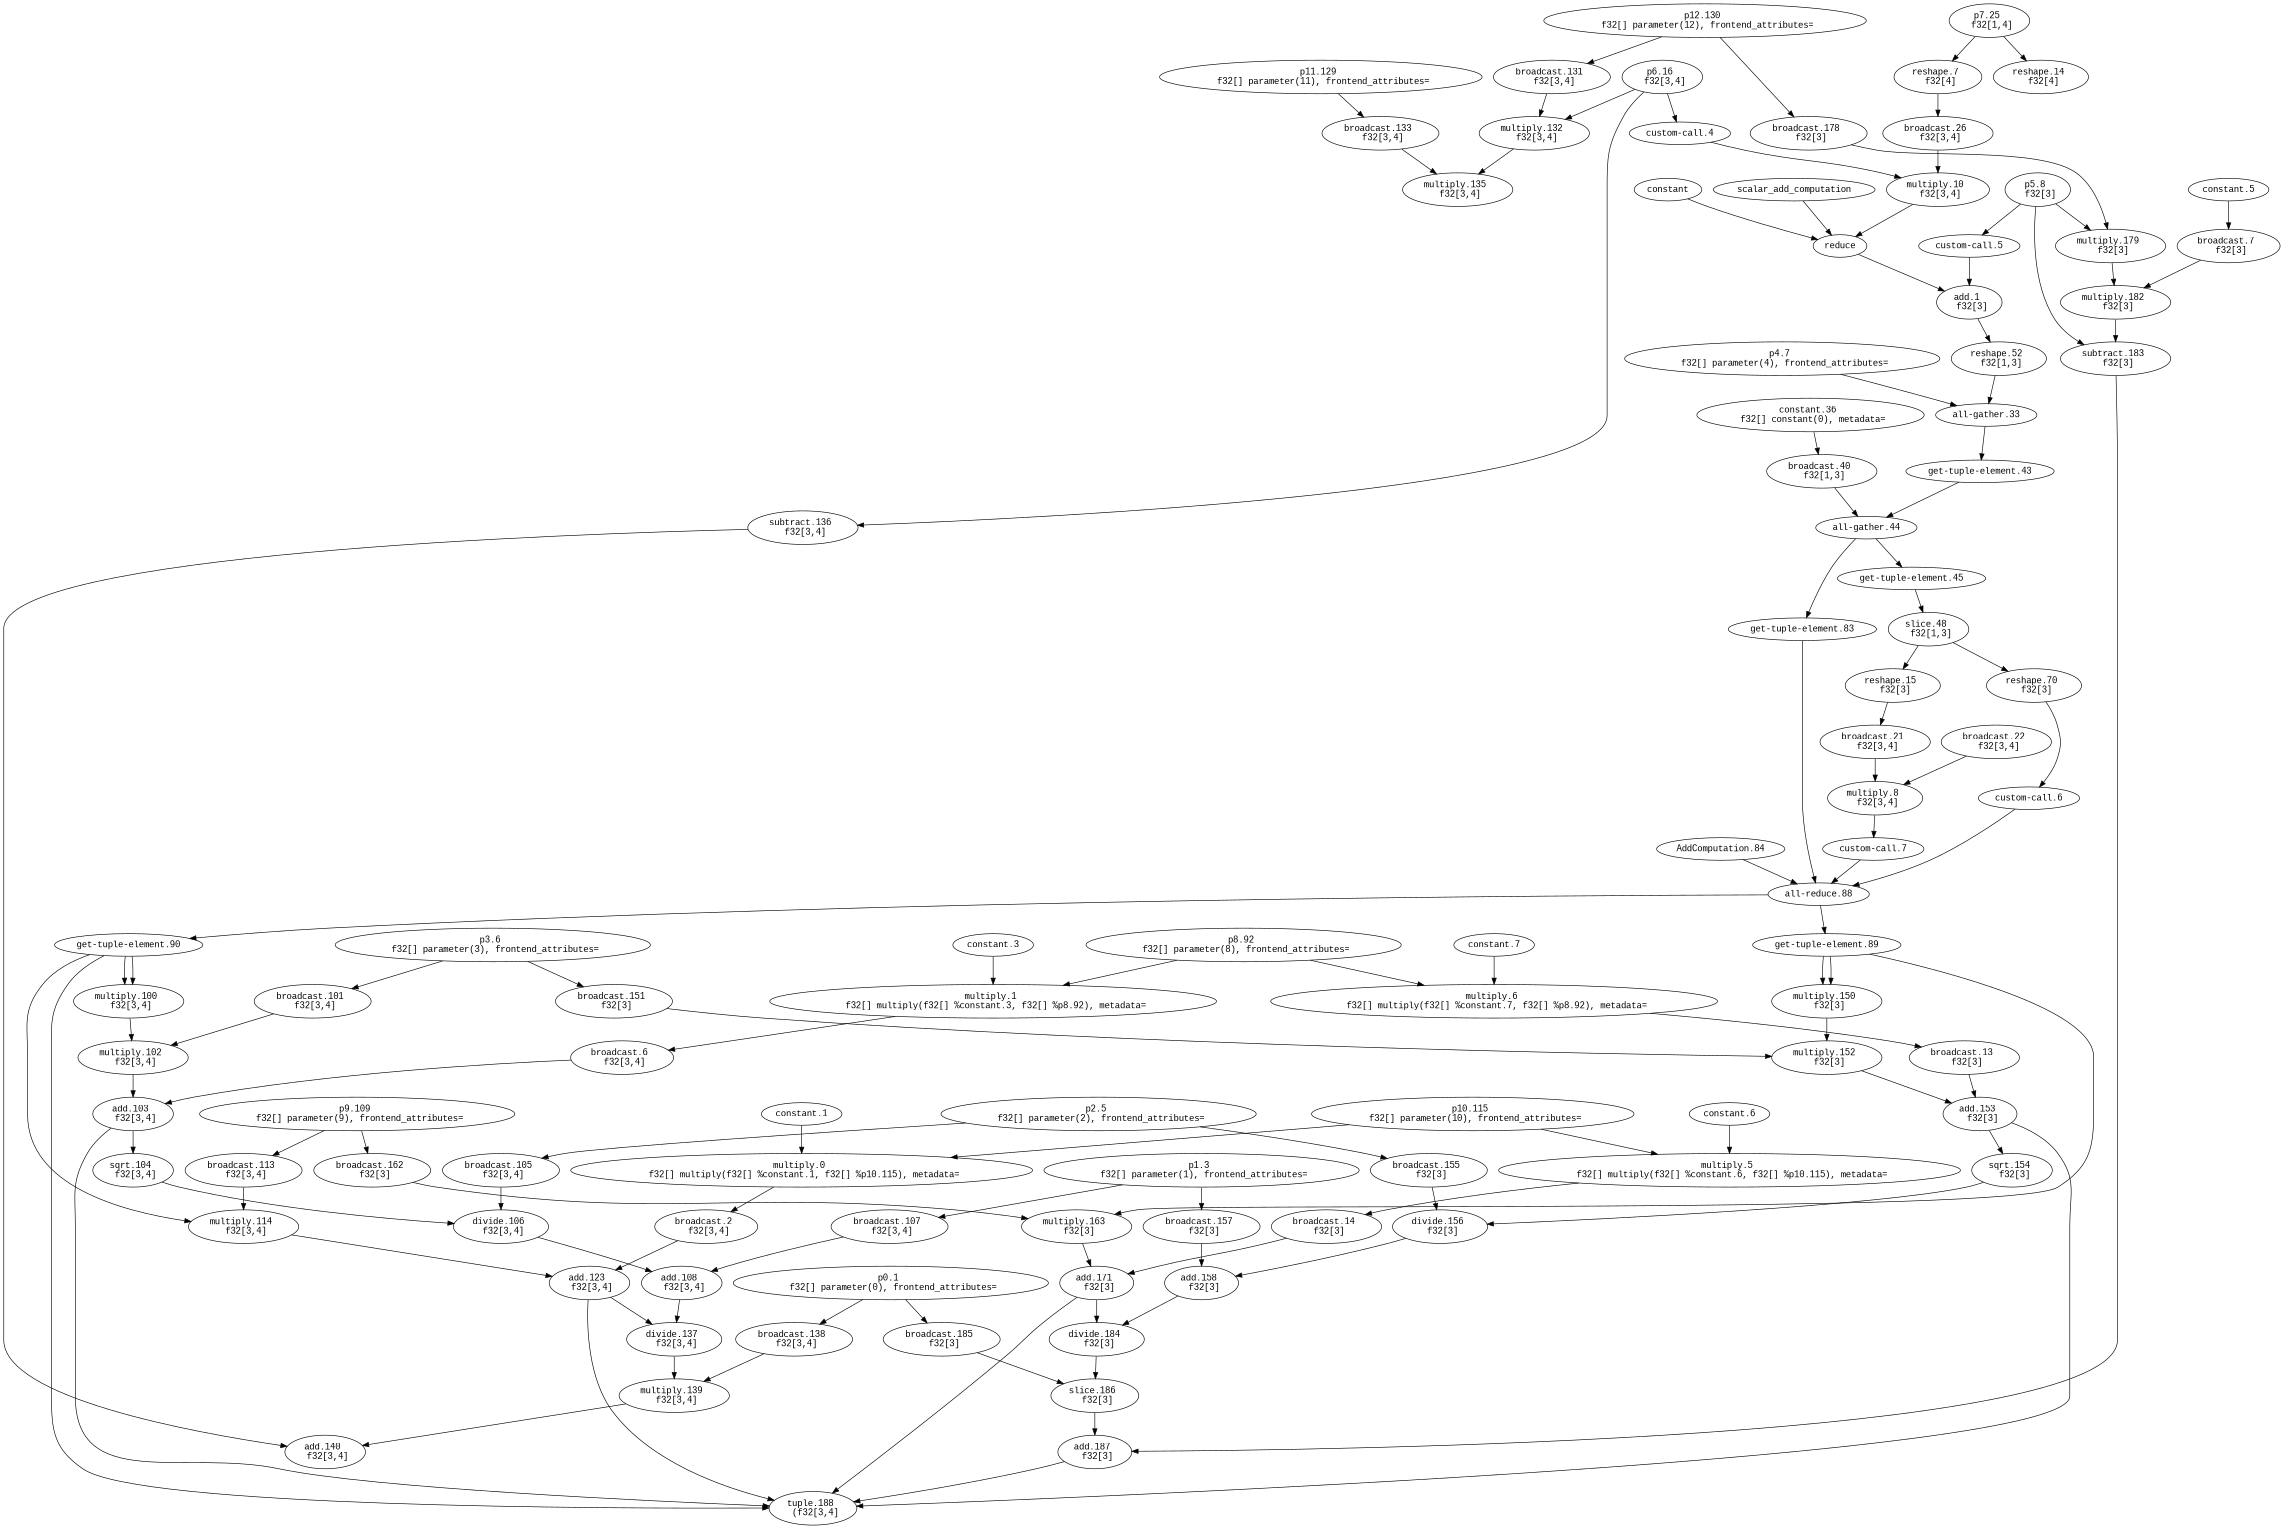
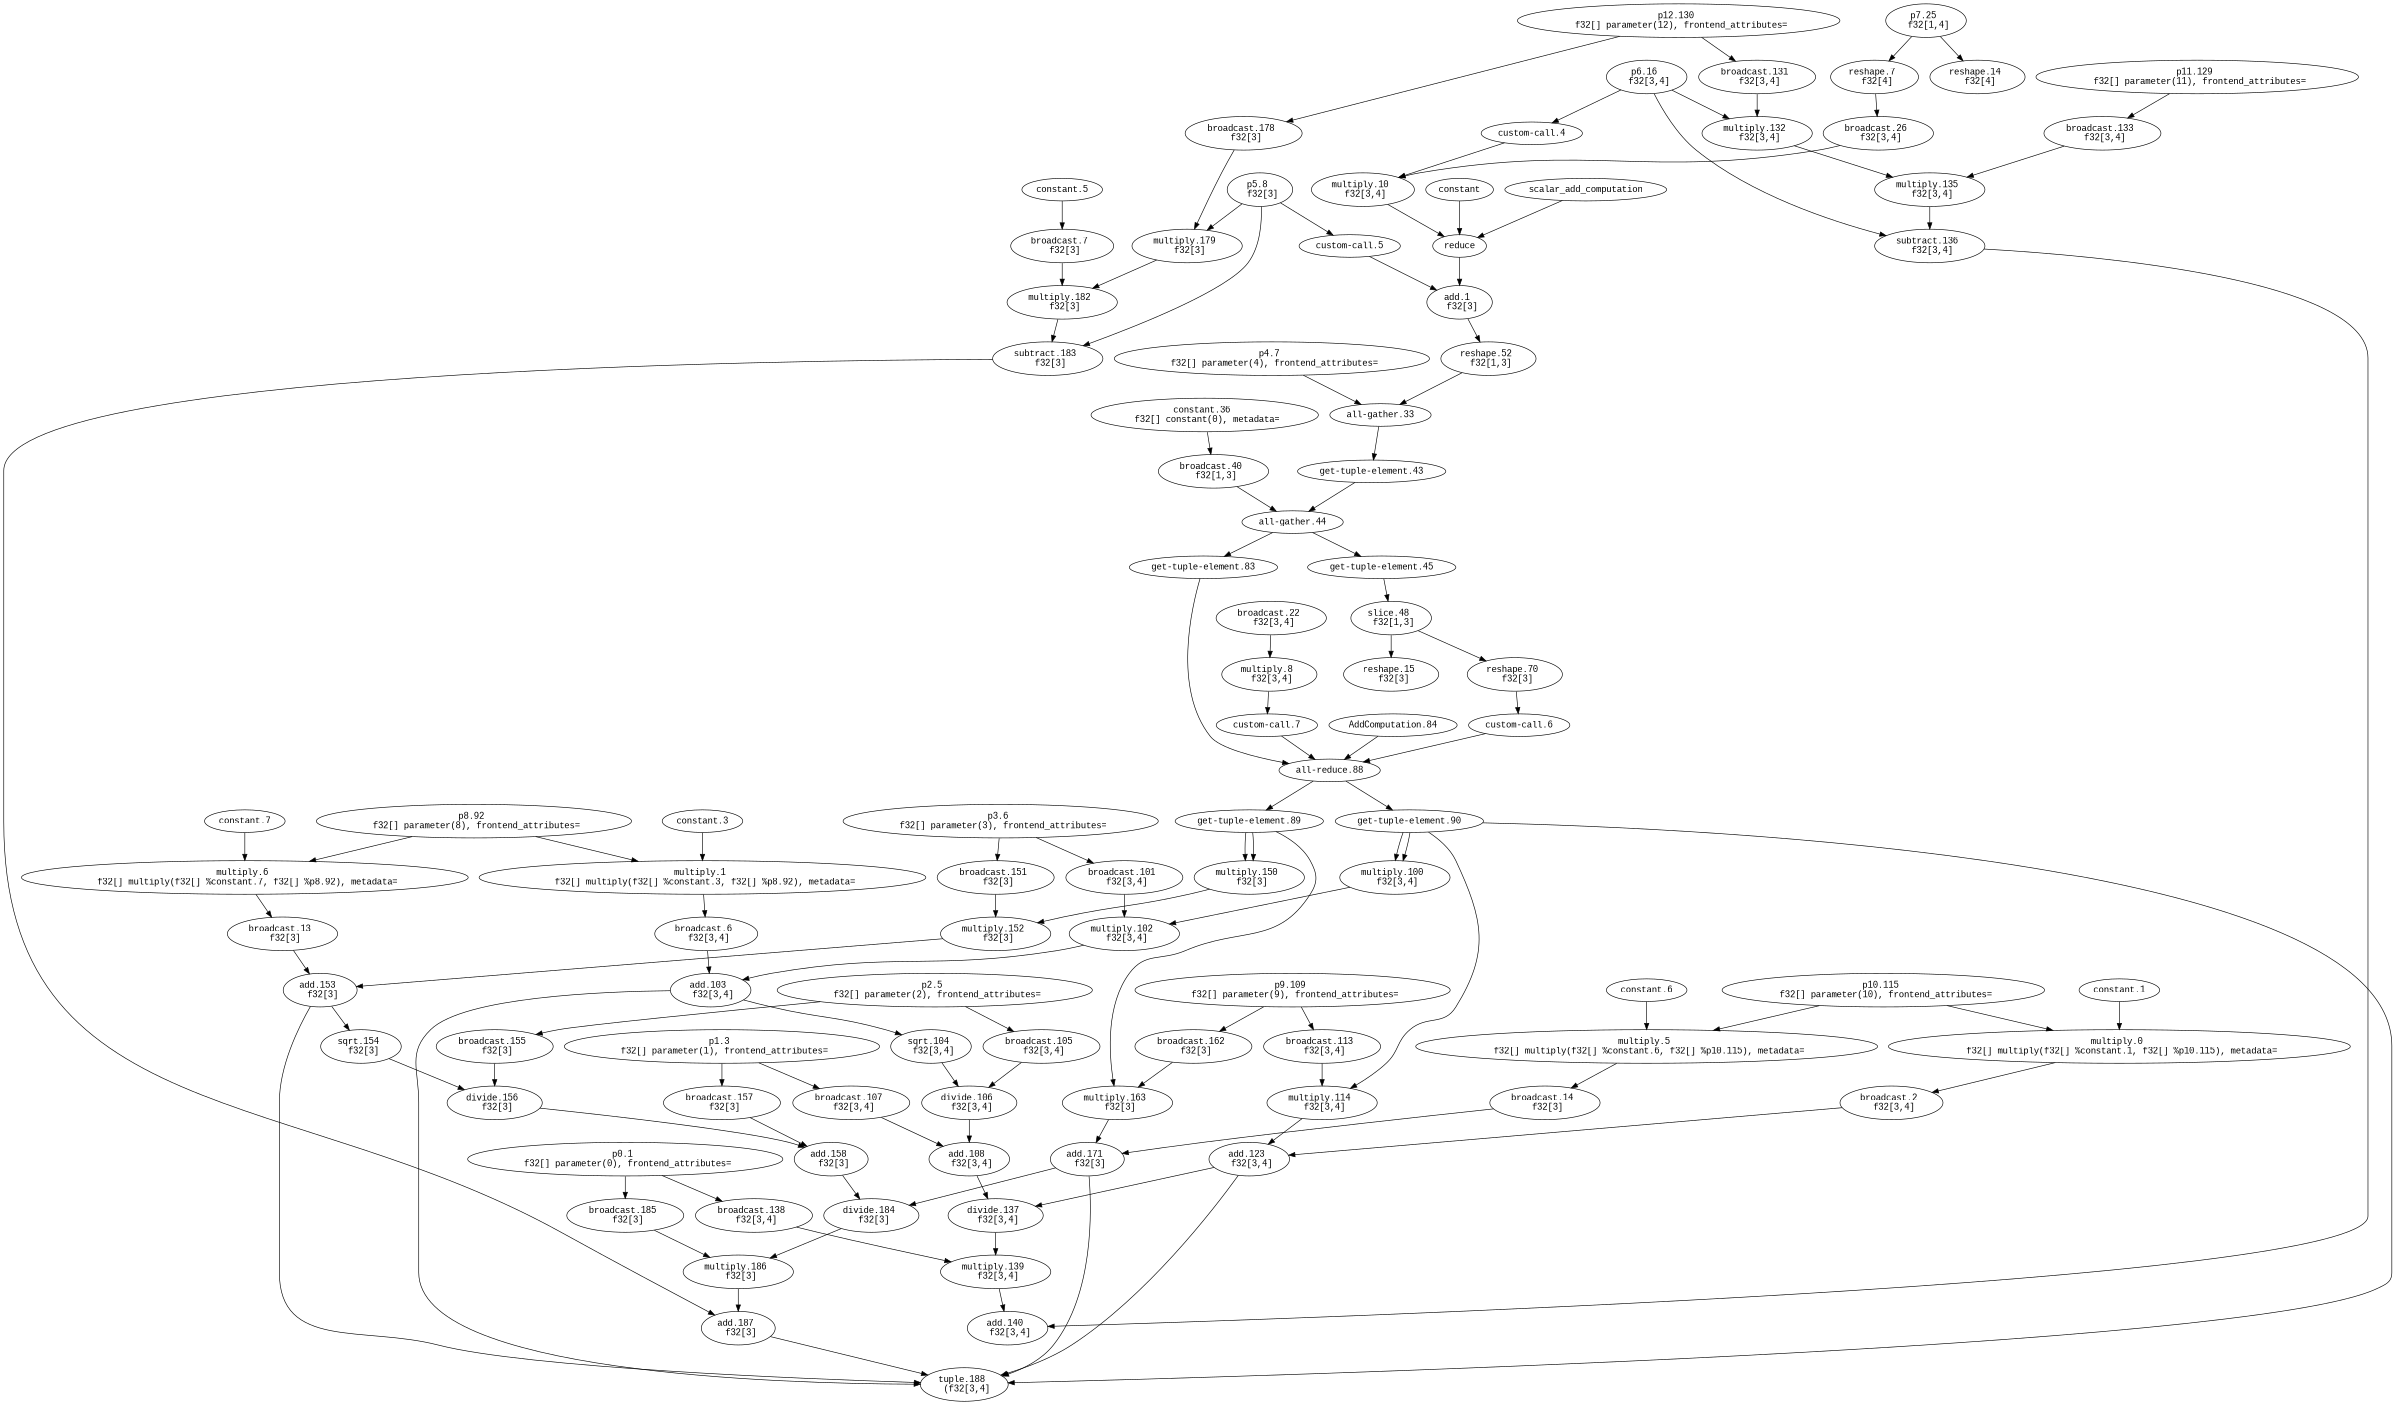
none -> (1930, 215)
(1875, 742) -> none
(1095, 1396) -> (738, 1272)
